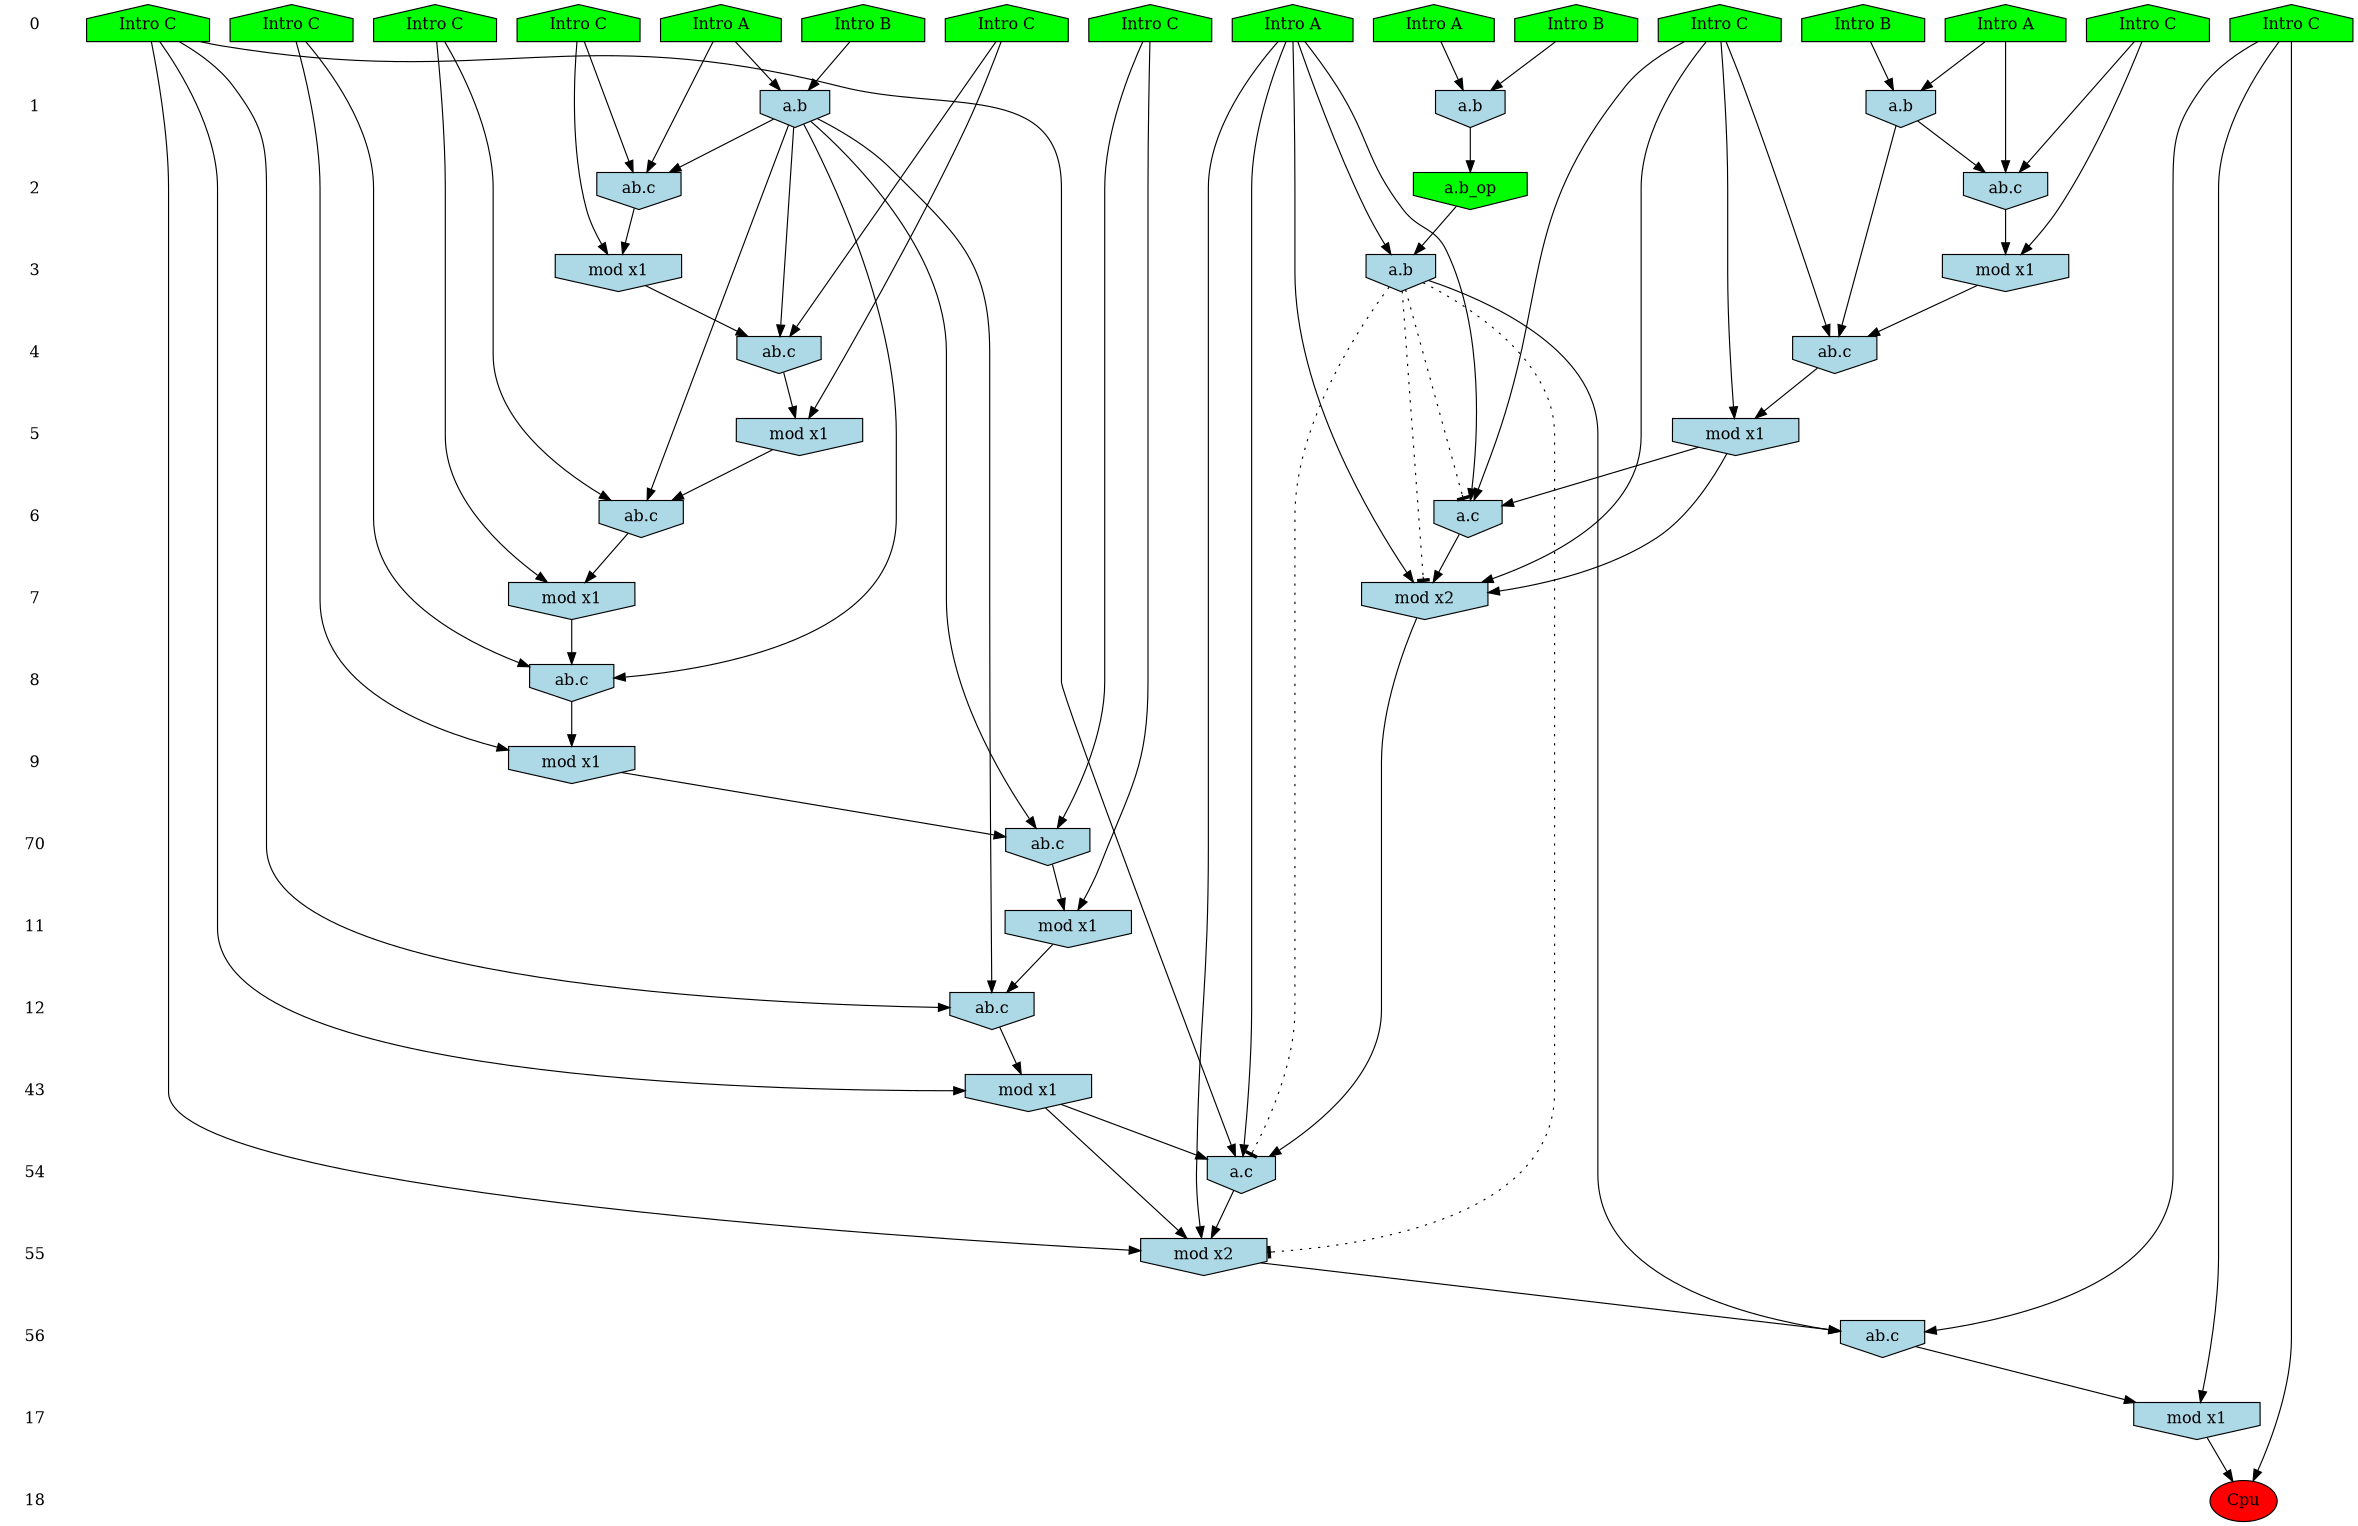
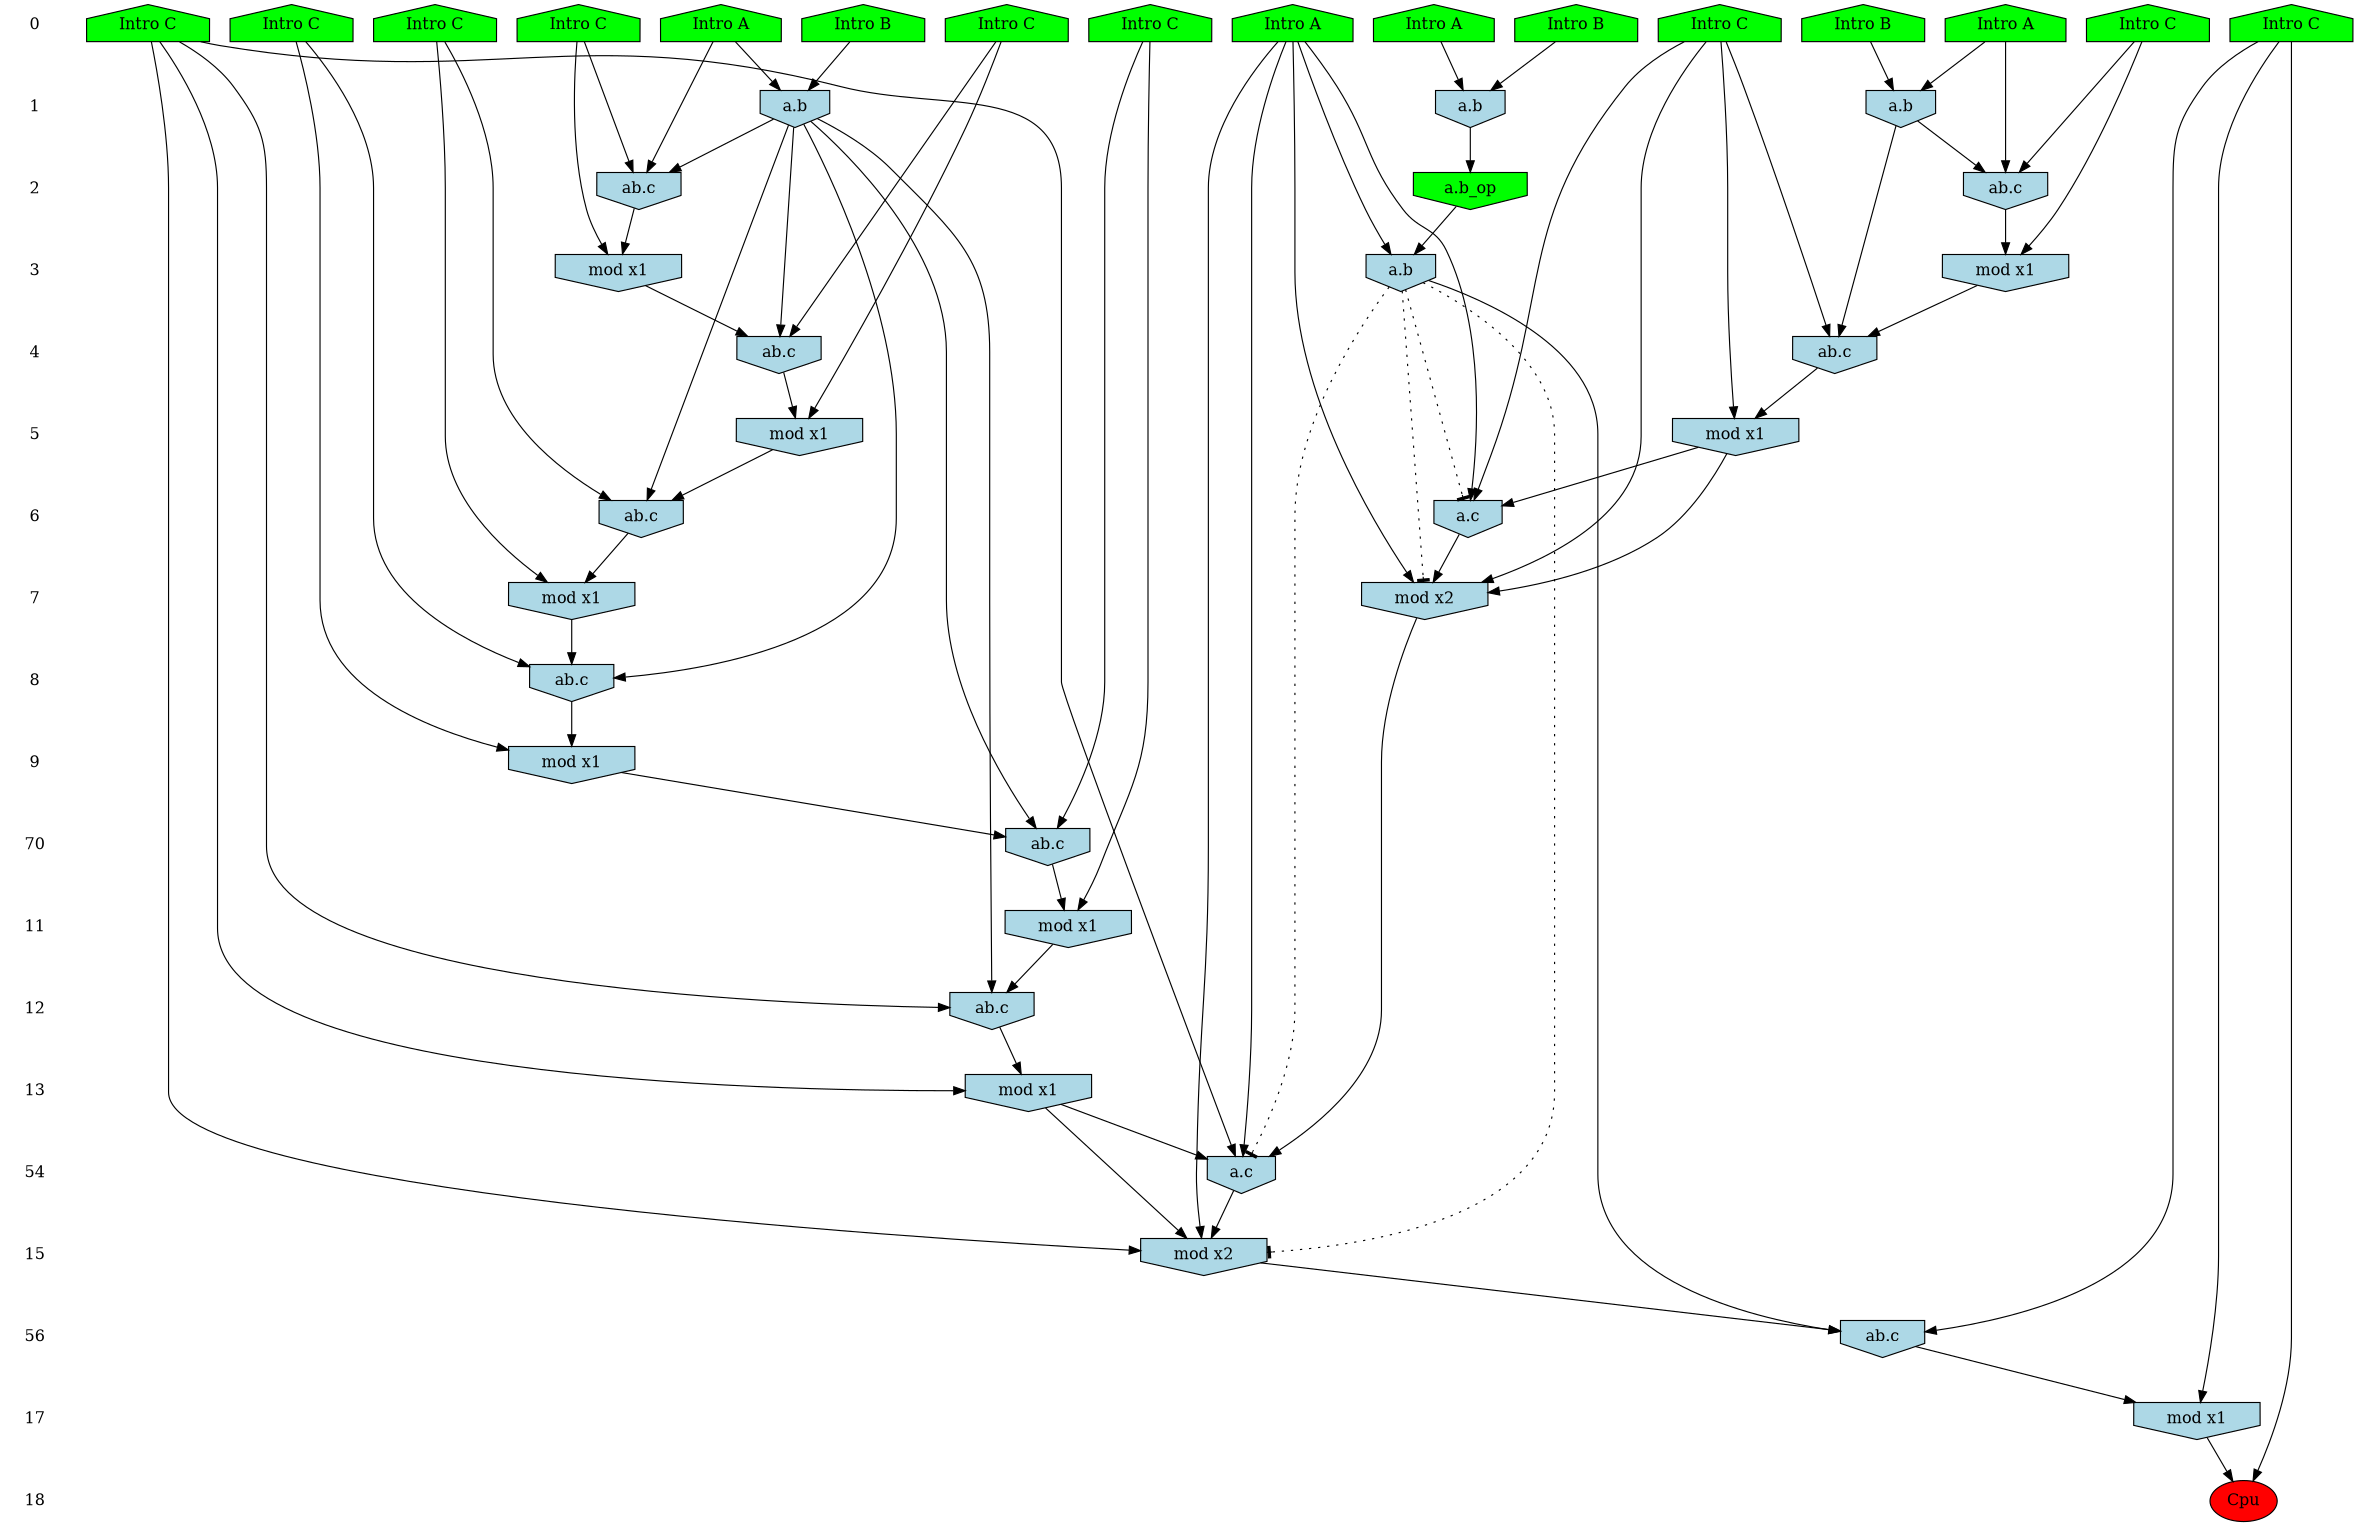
(35, 1091) -> (35, 1091)
(35, 1255) -> (35, 1255)
